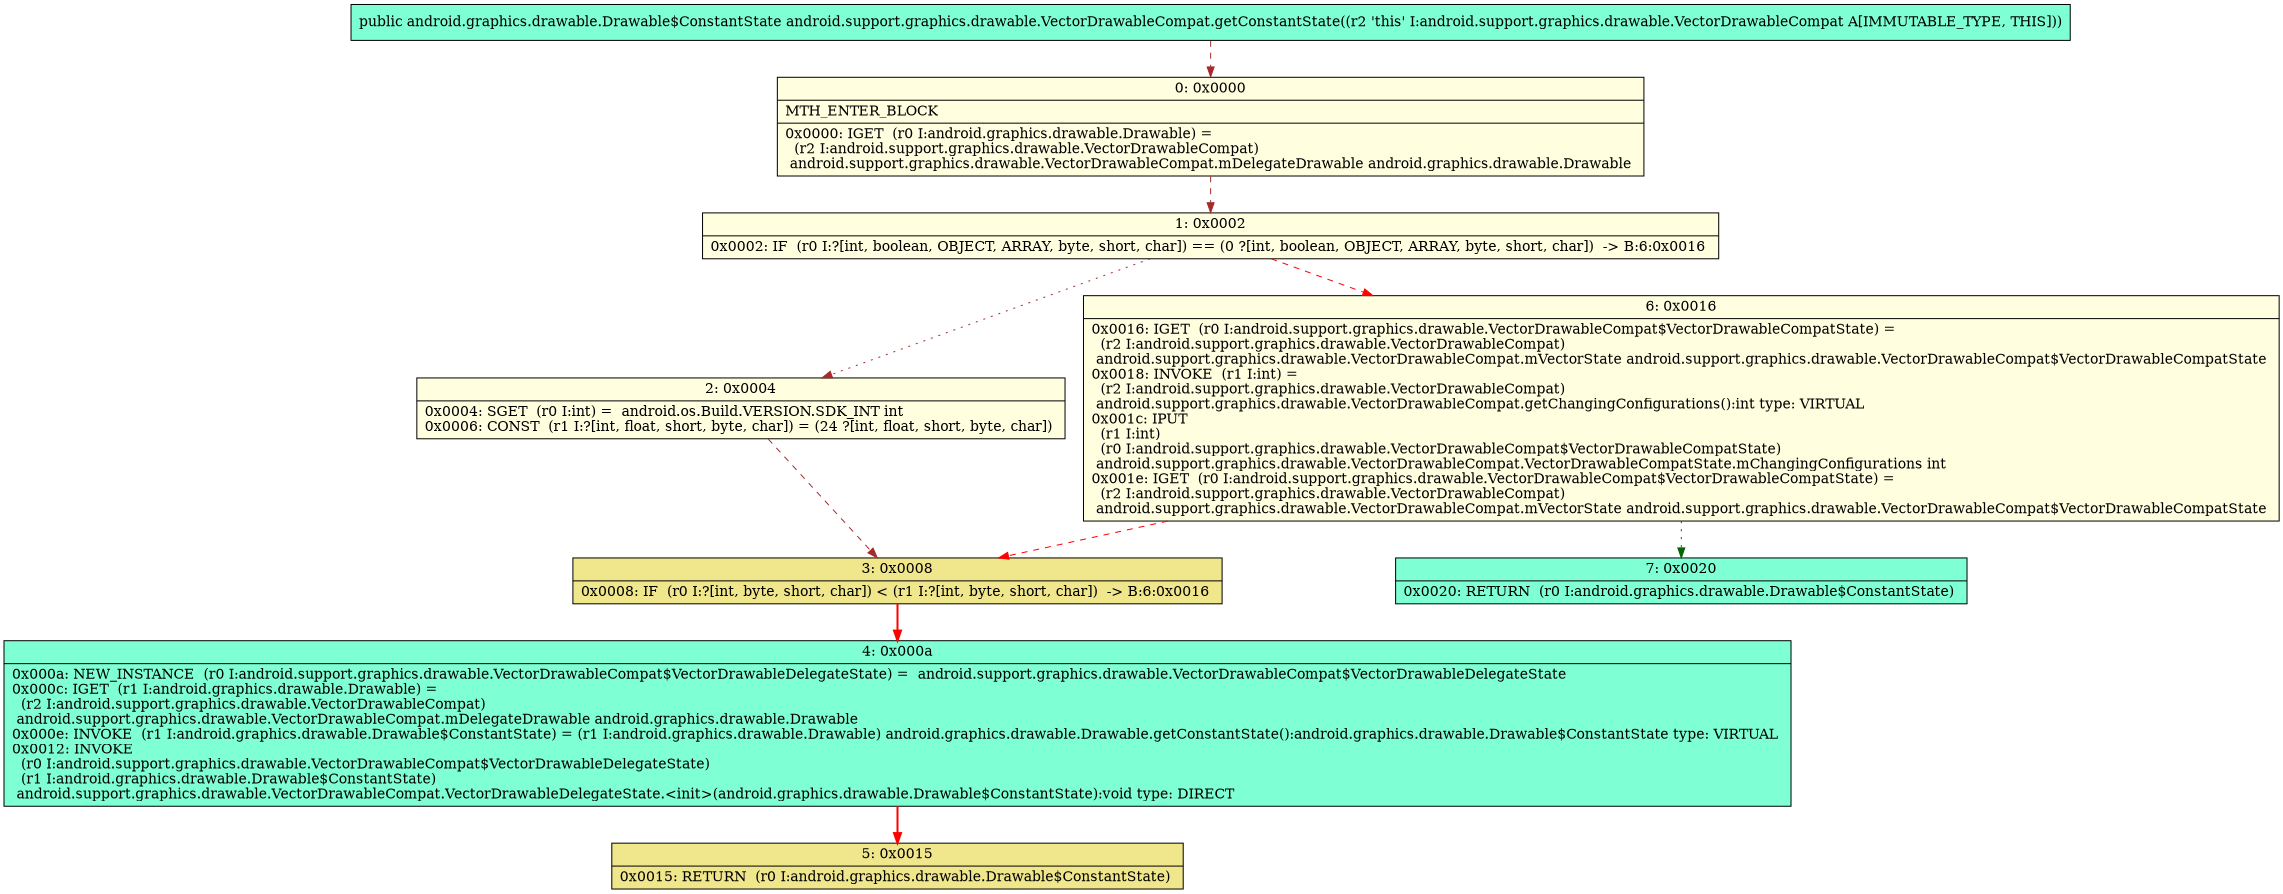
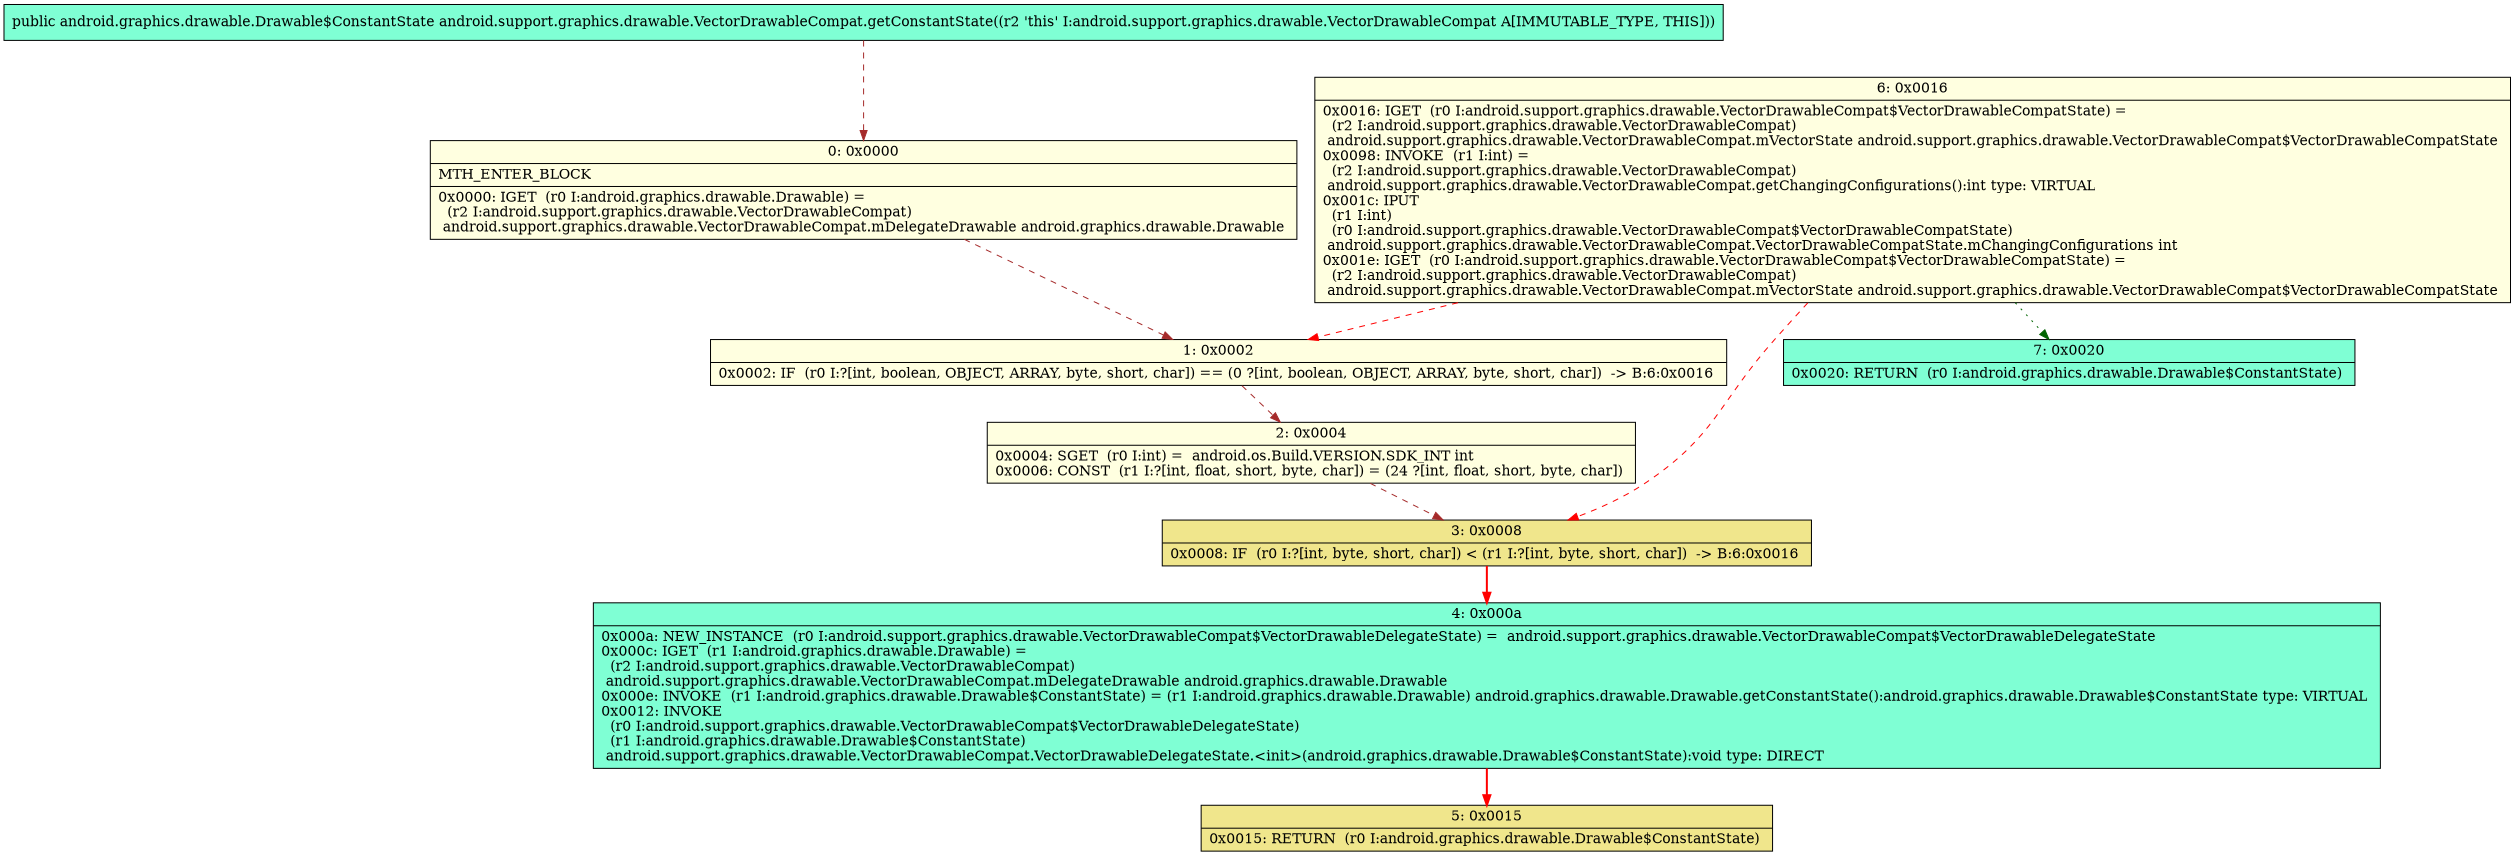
(1317, 275) -> (1388, 320)
(991, 317) -> (1257, 400)
(1197, 374) -> (1429, 156)
